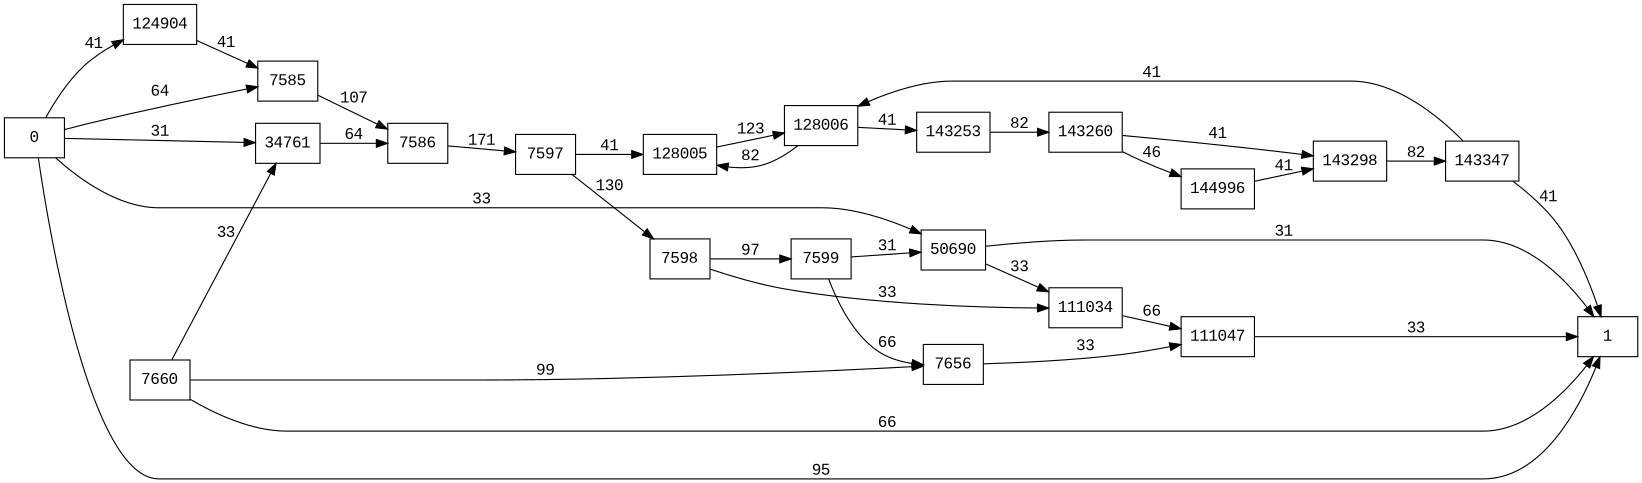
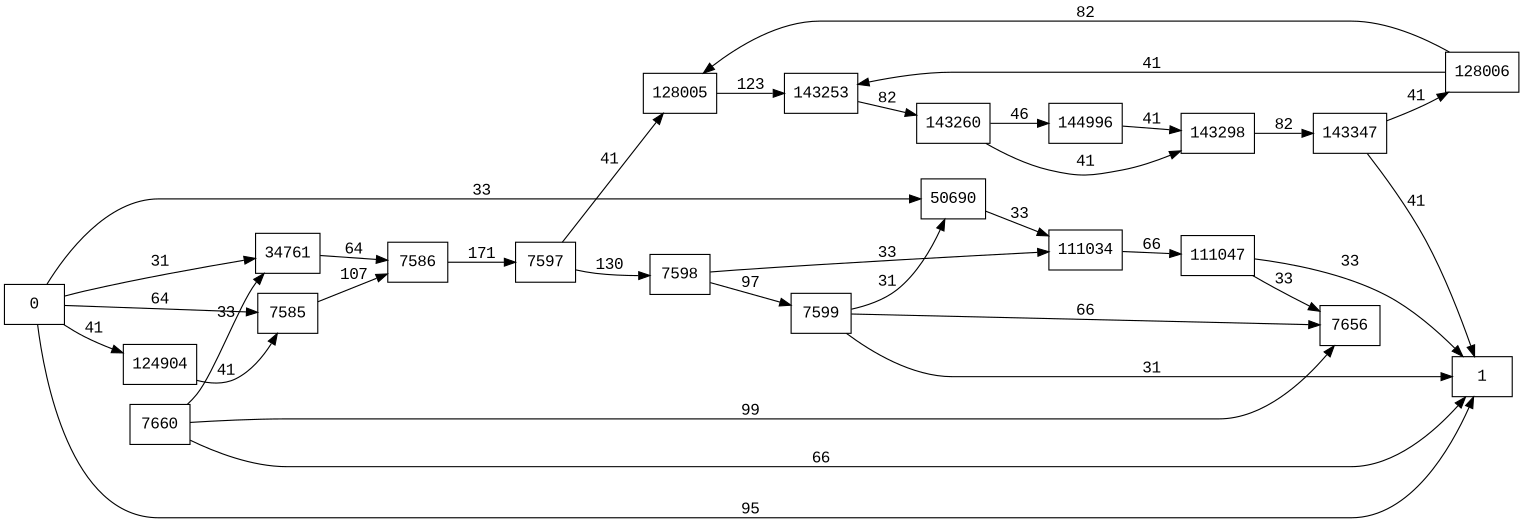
(745, 141) -> (745, 93)
(1298, 240) -> (1139, 377)
(1077, 359) -> (1281, 291)
